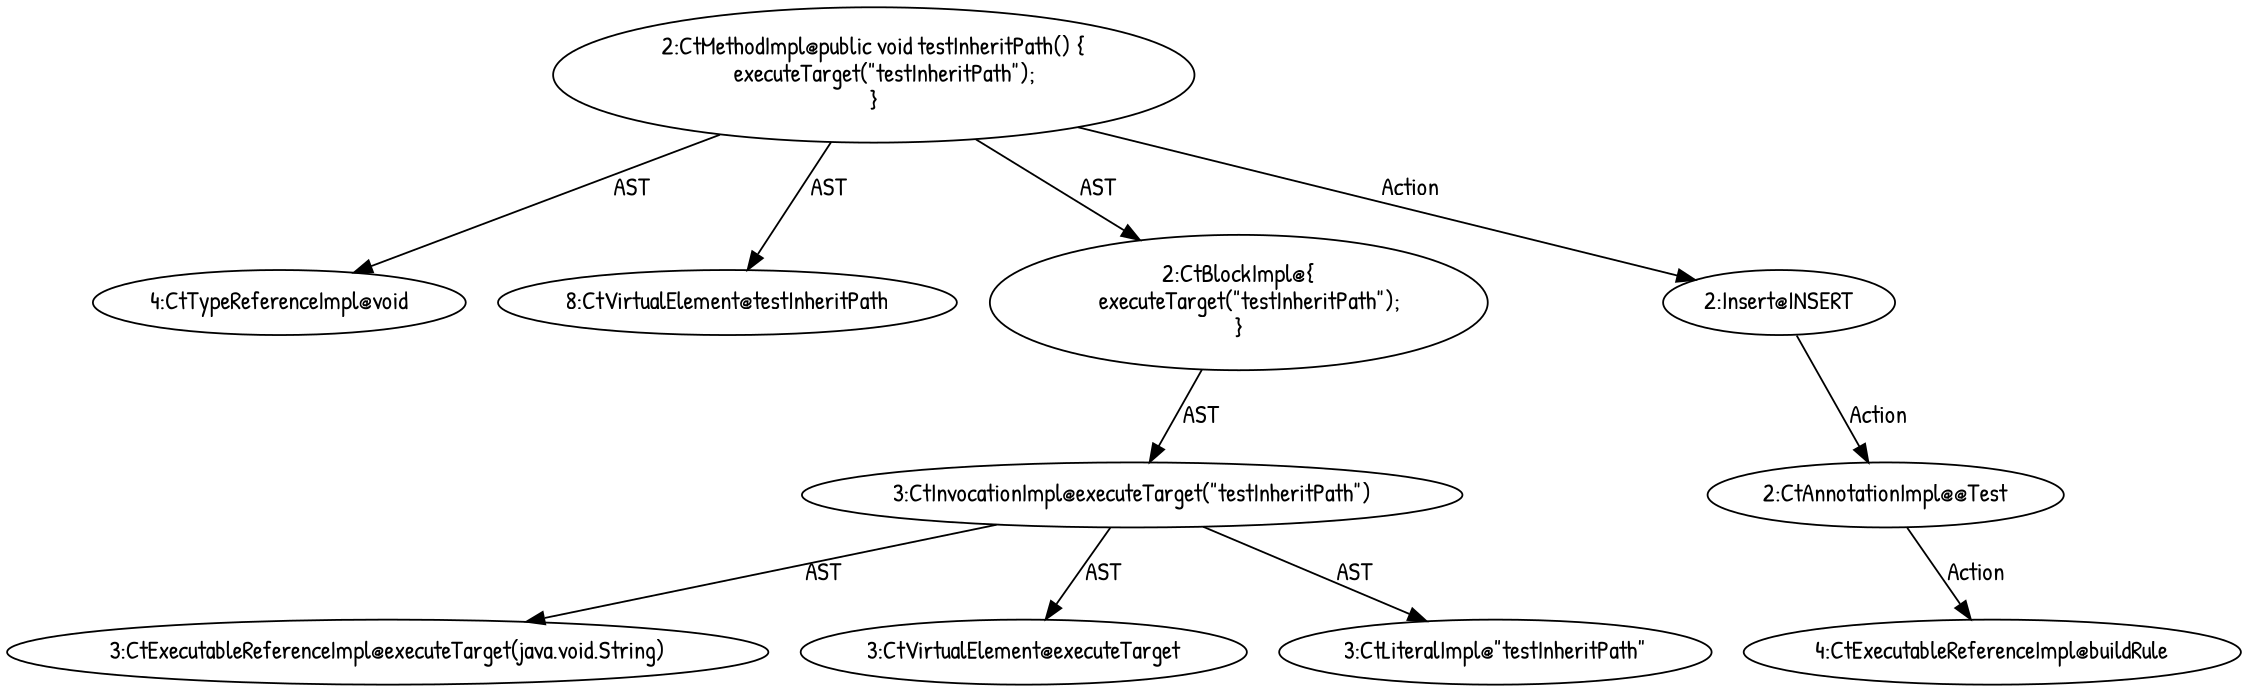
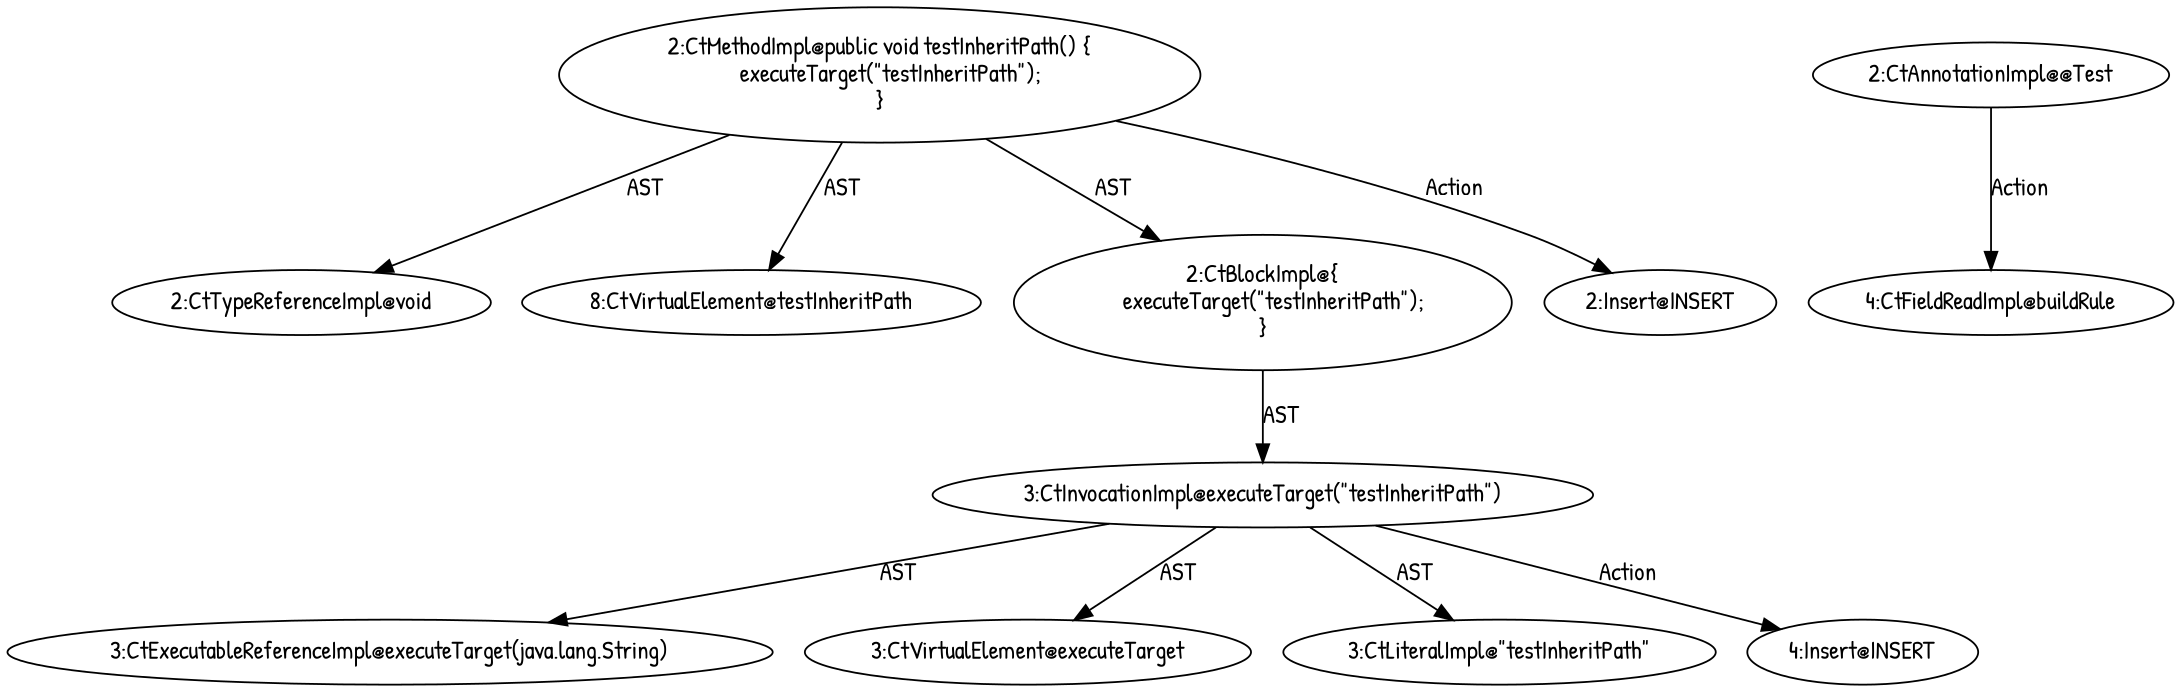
(279, 303) -> (302, 303)
(1828, 391) -> none
(388, 652) -> (390, 652)
none -> (1863, 652)
(1992, 652) -> (1991, 303)
